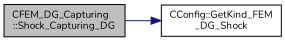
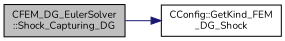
(65, 21) -> (65, 21)
